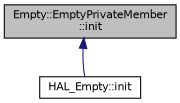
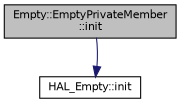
(83, 63) -> (97, 52)
